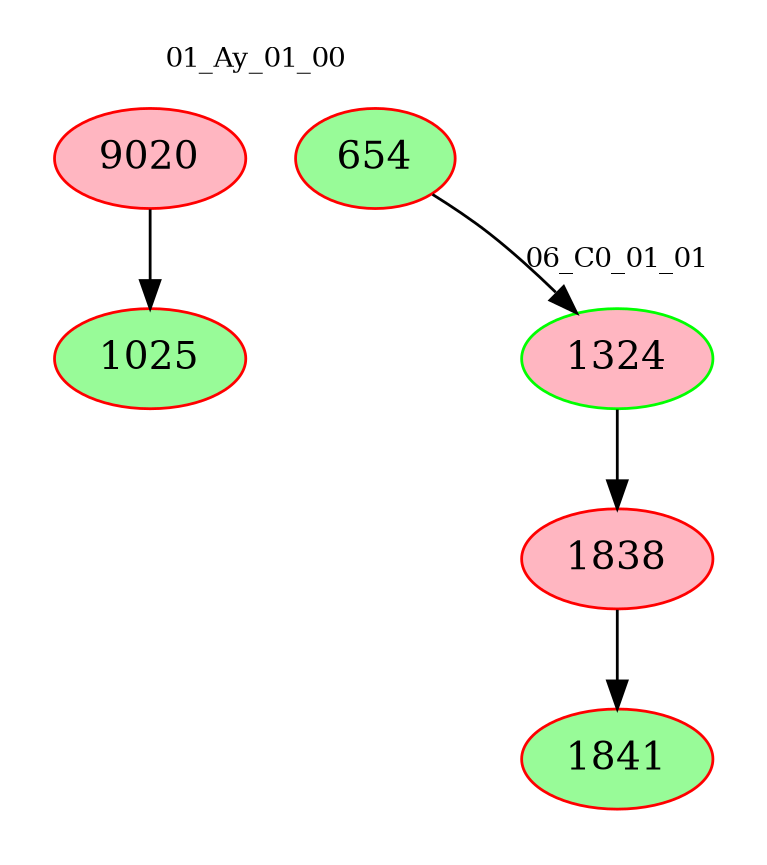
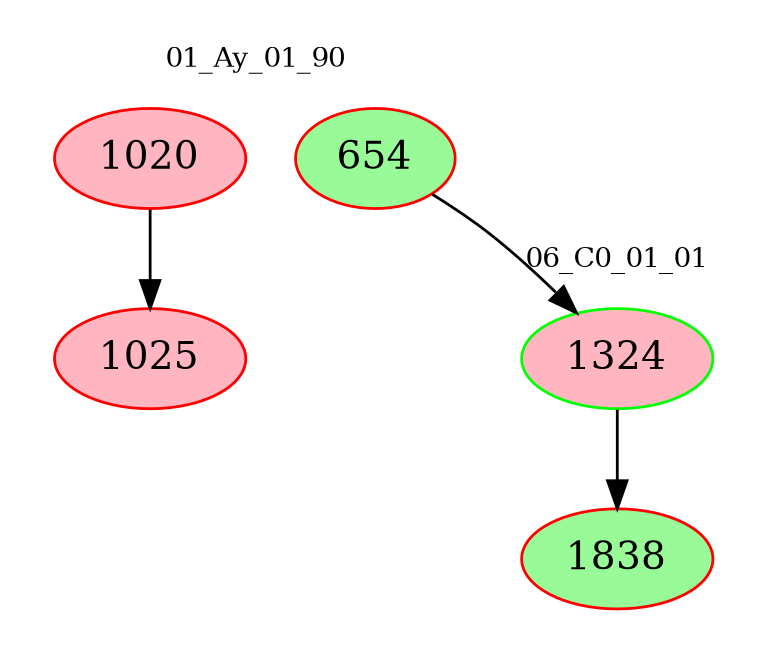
(256, 60) -> (256, 60)
(150, 158) -> (150, 158)
(150, 359) -> (150, 359)
(617, 559) -> (617, 559)
(617, 759) -> none
